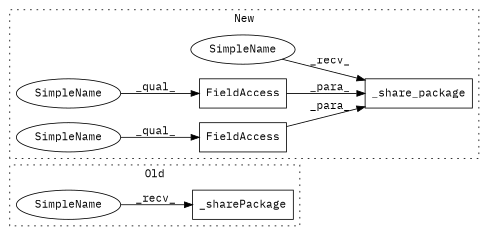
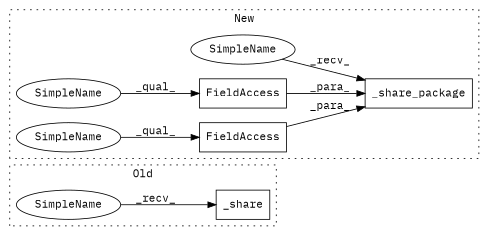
(243, 205) -> (243, 205)
